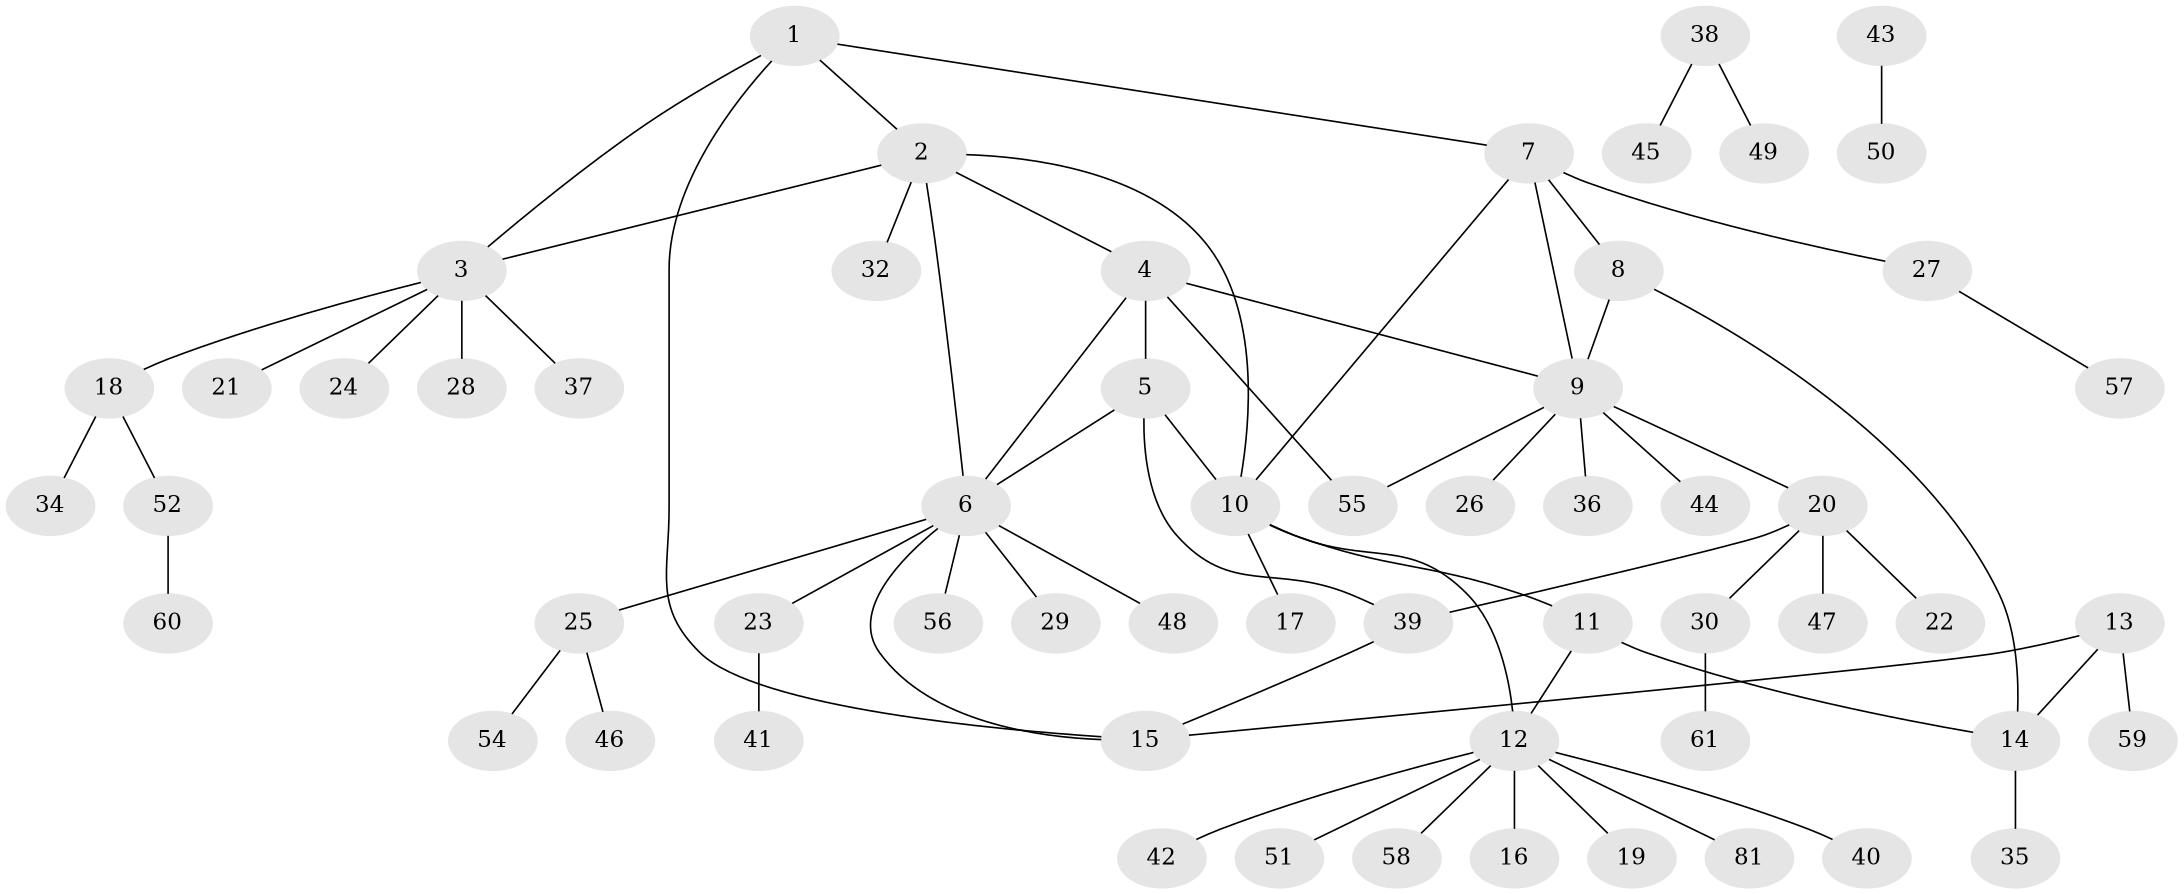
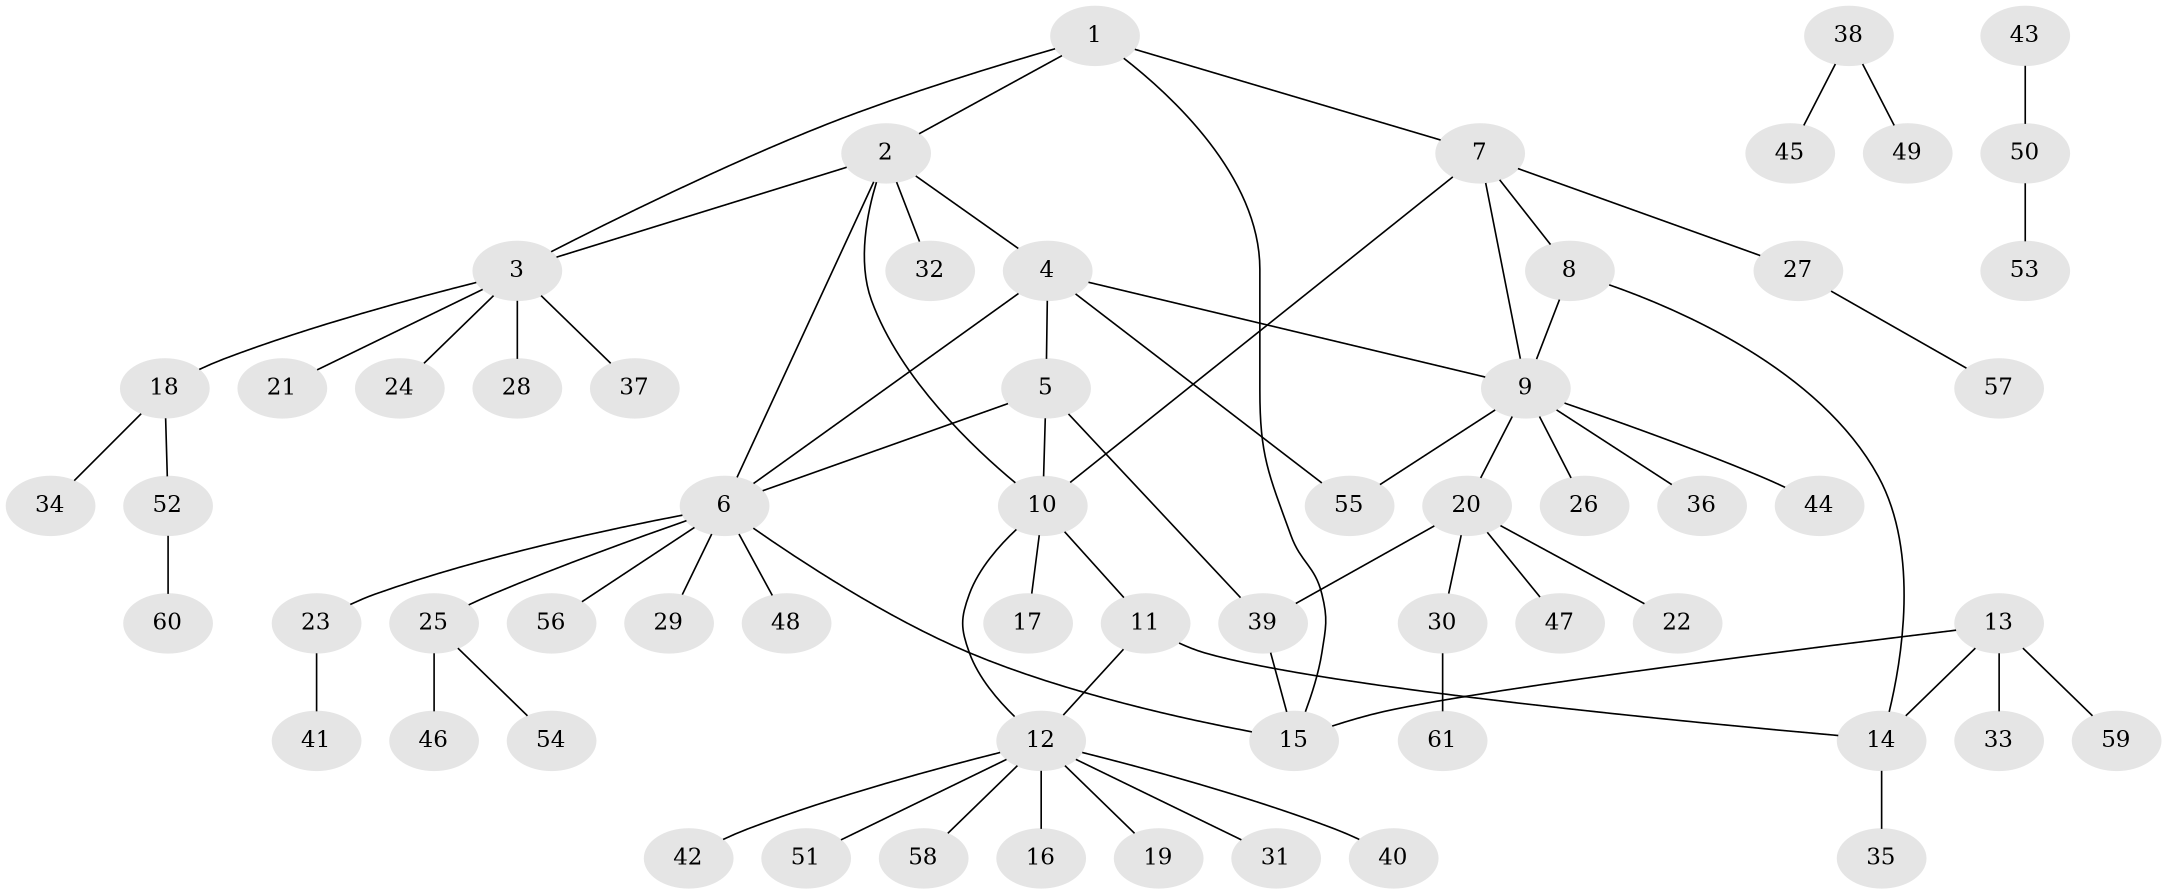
none -> (2025, 271)
none -> (1999, 741)
(1749, 858) -> (1276, 858)
